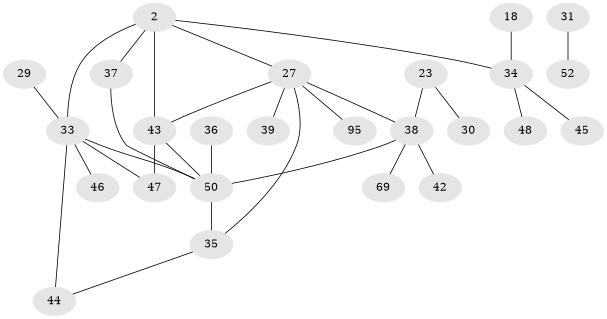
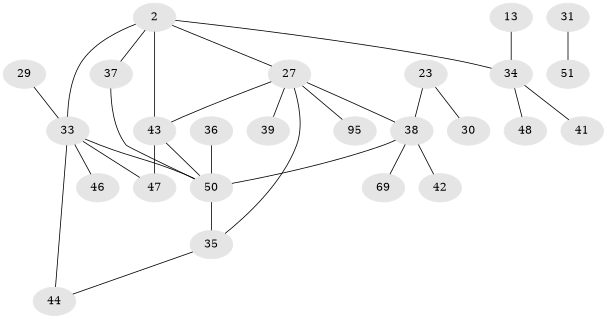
(511, 17) -> (511, 17)
(568, 74) -> (568, 74)
(582, 131) -> (582, 131)
